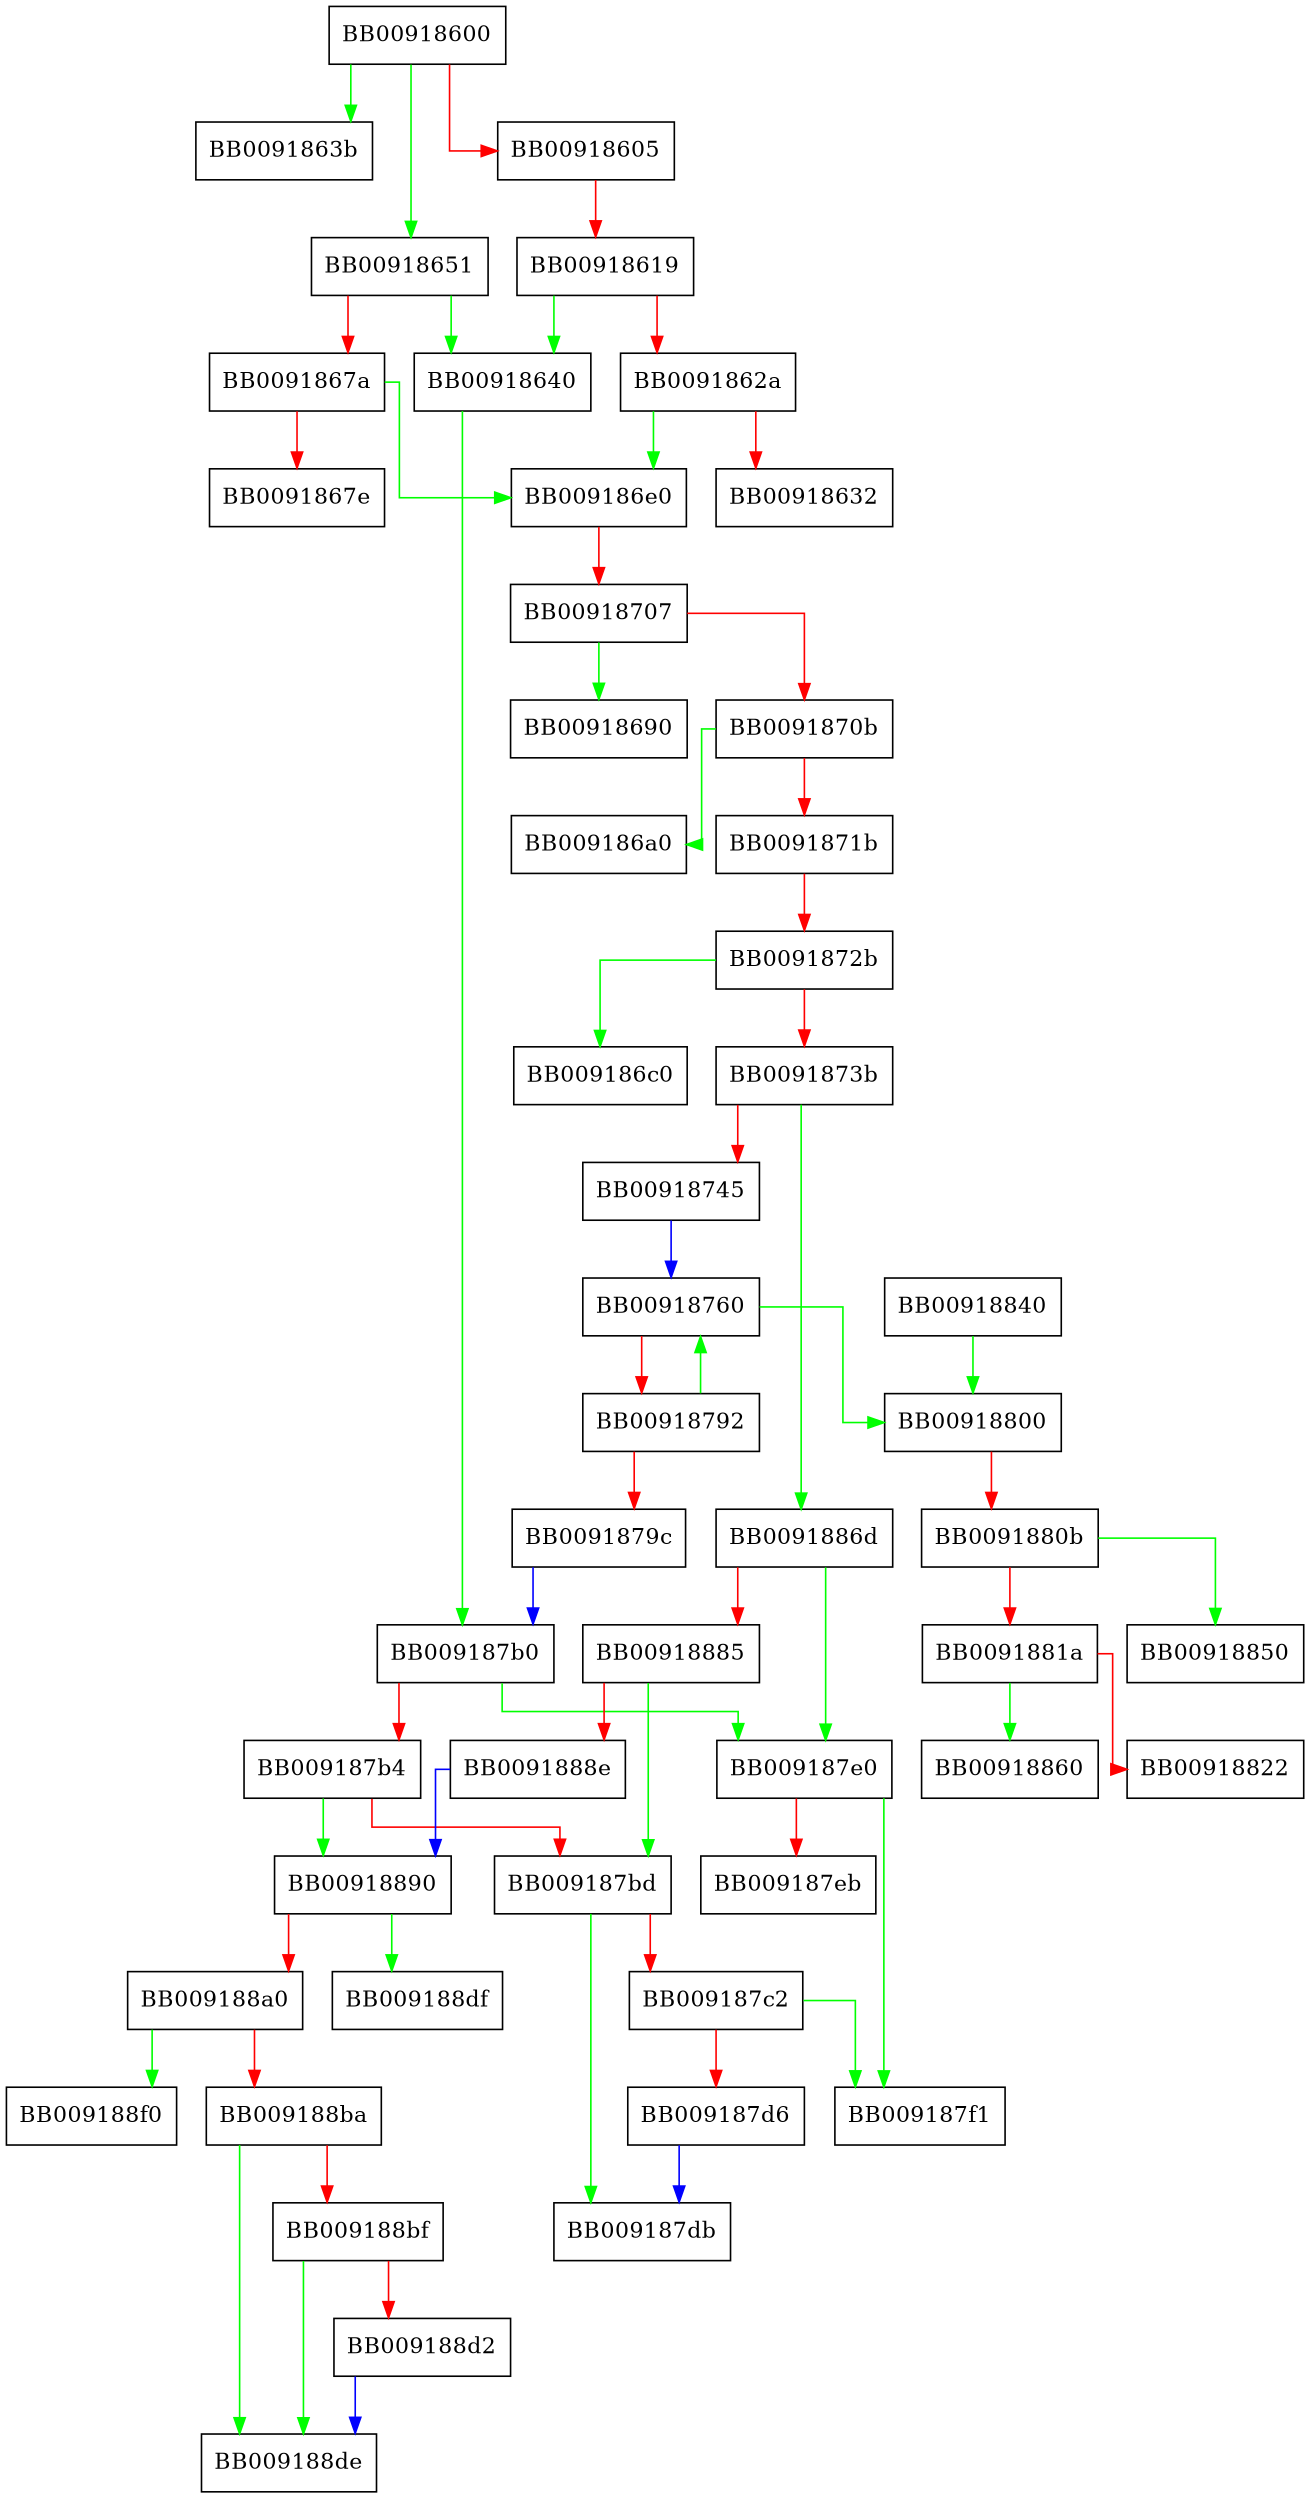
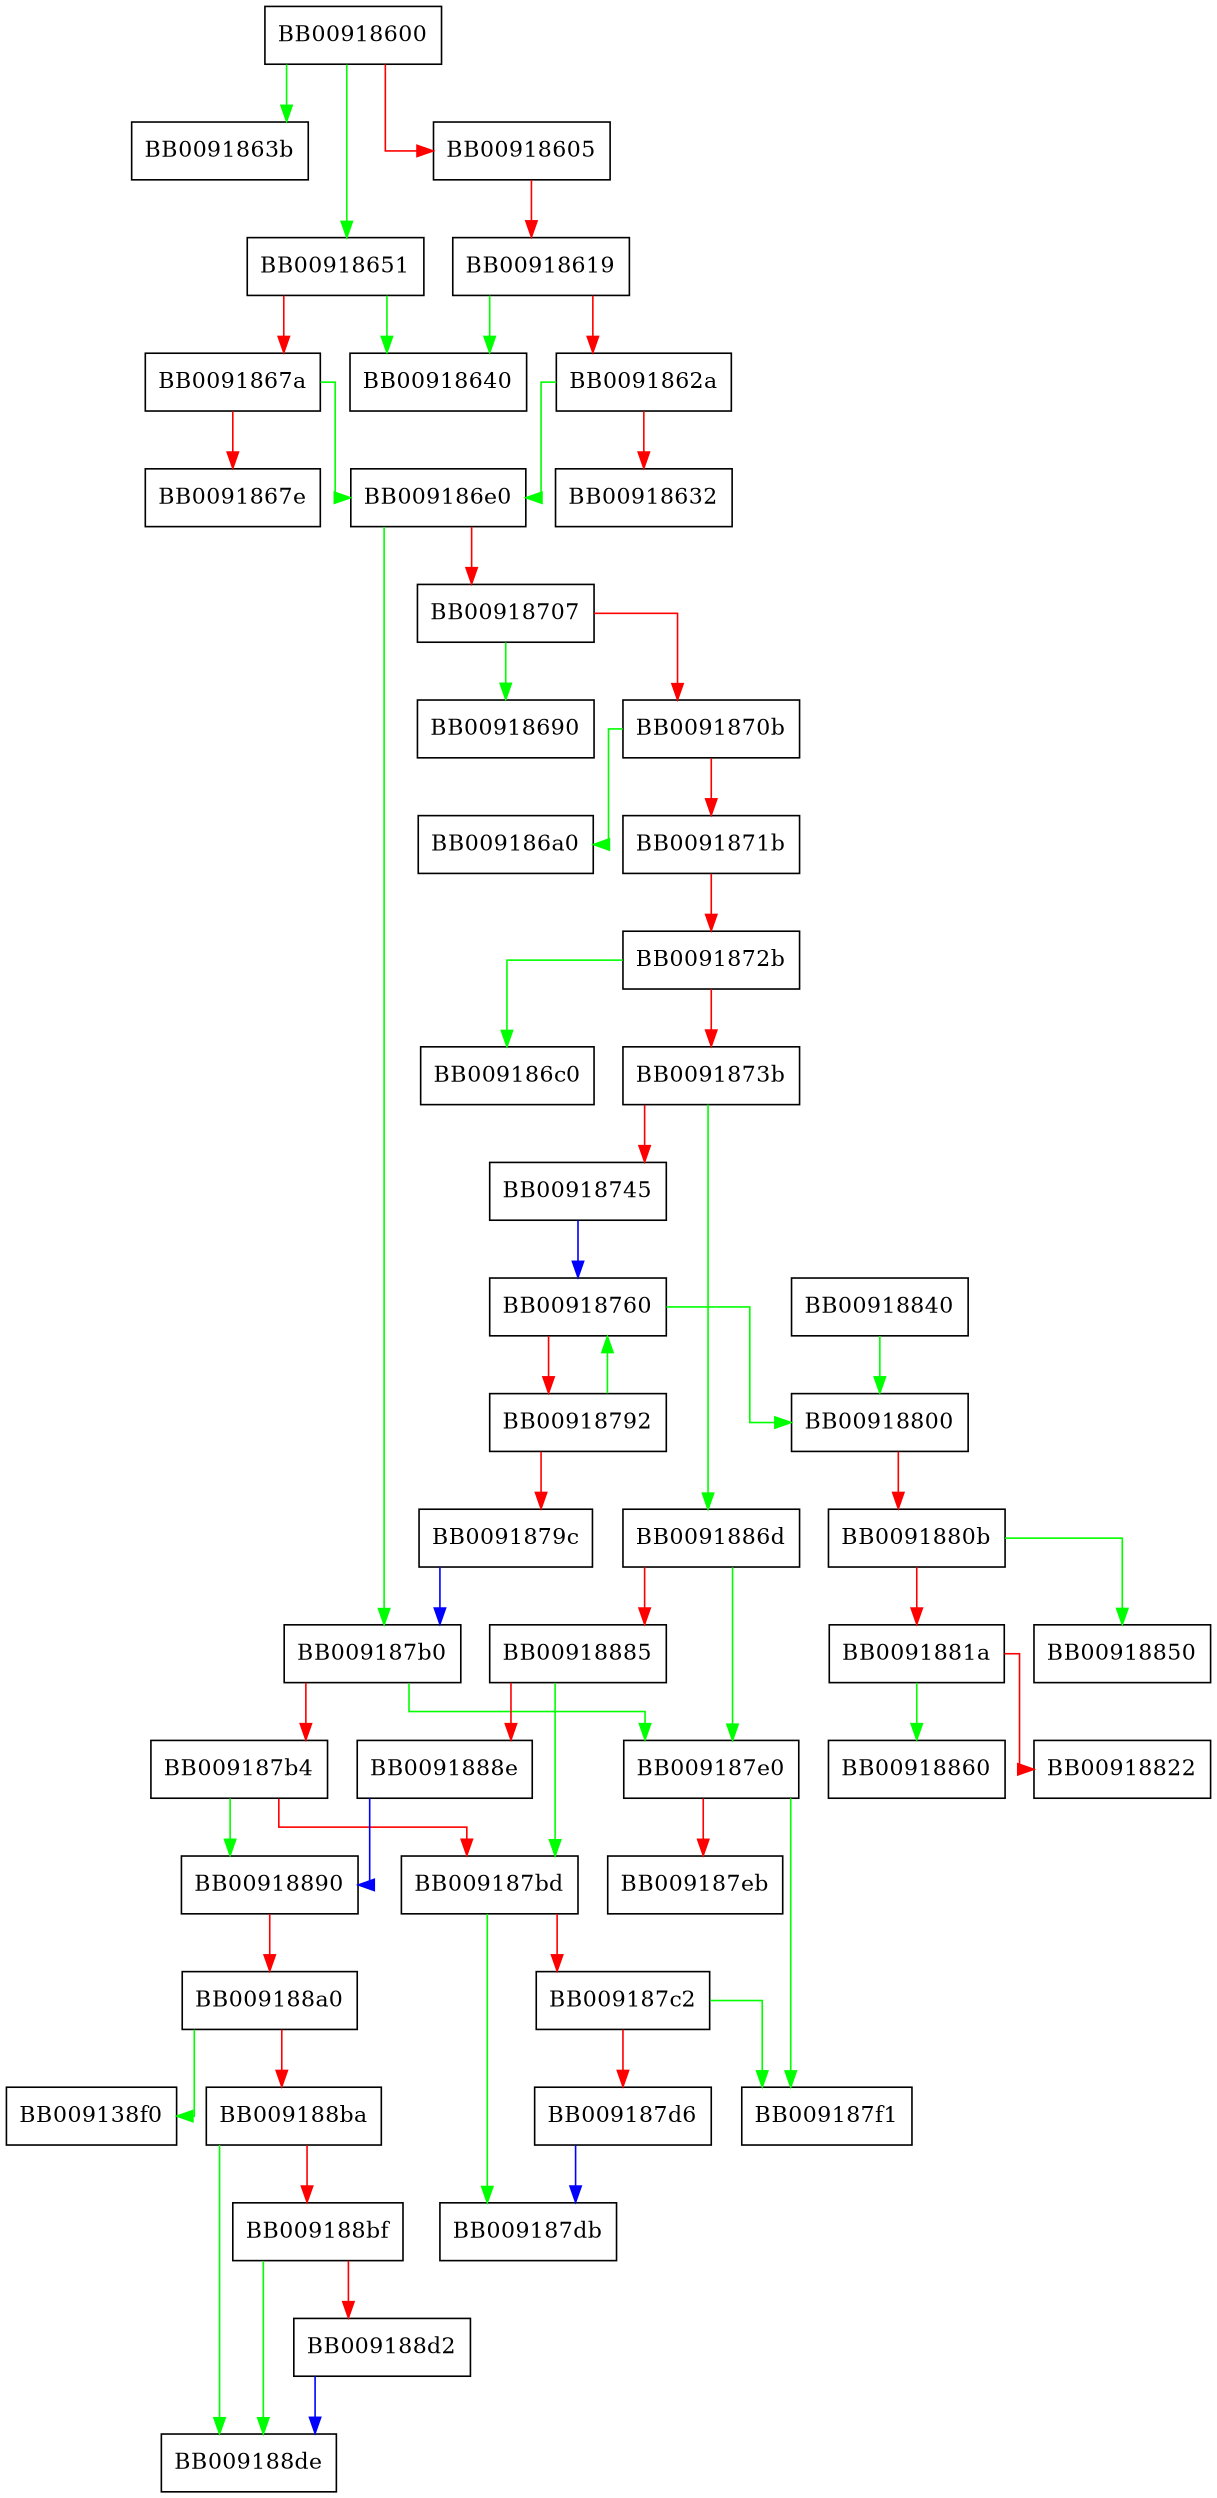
(462, 1010) -> (384, 1068)
(417, 2001) -> none
(92, 2116) -> (92, 2116)
